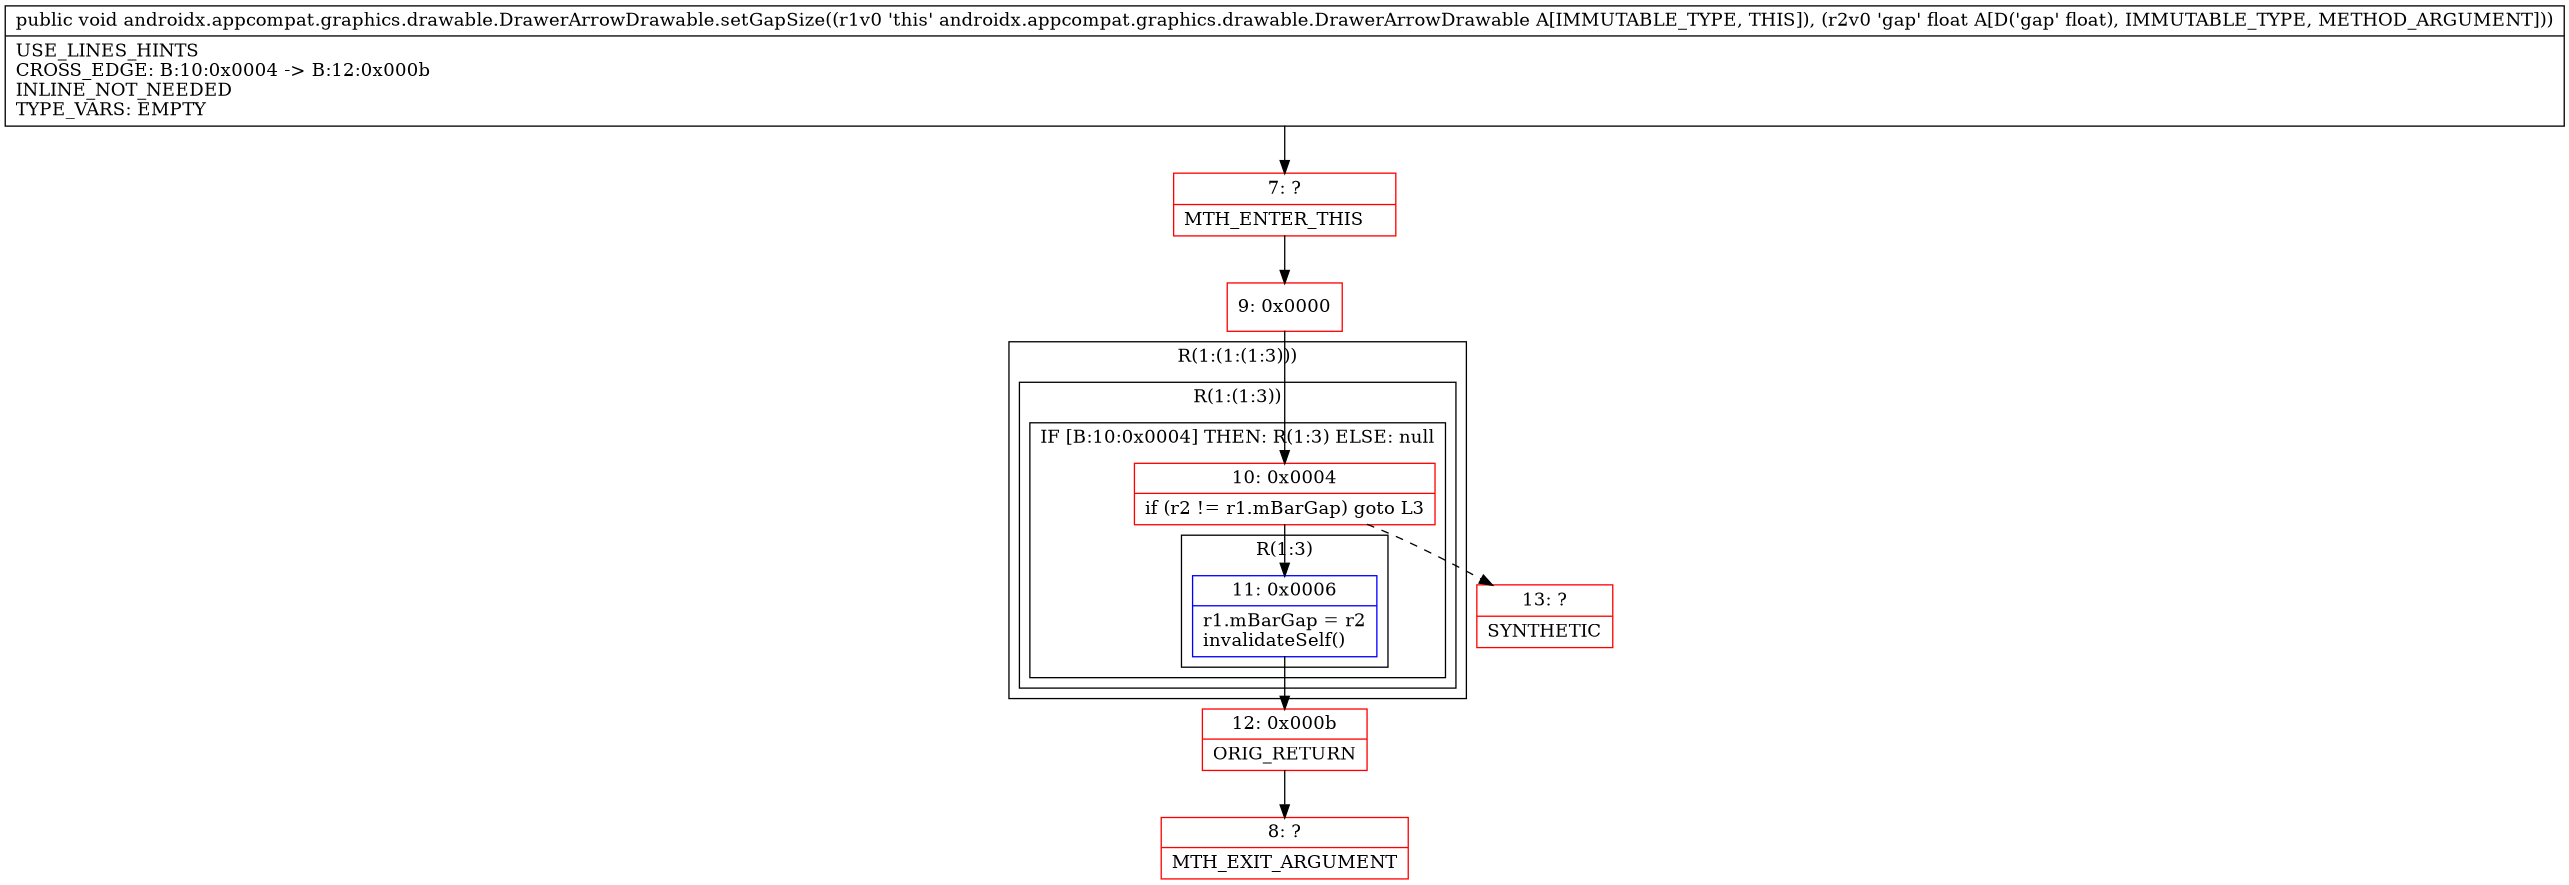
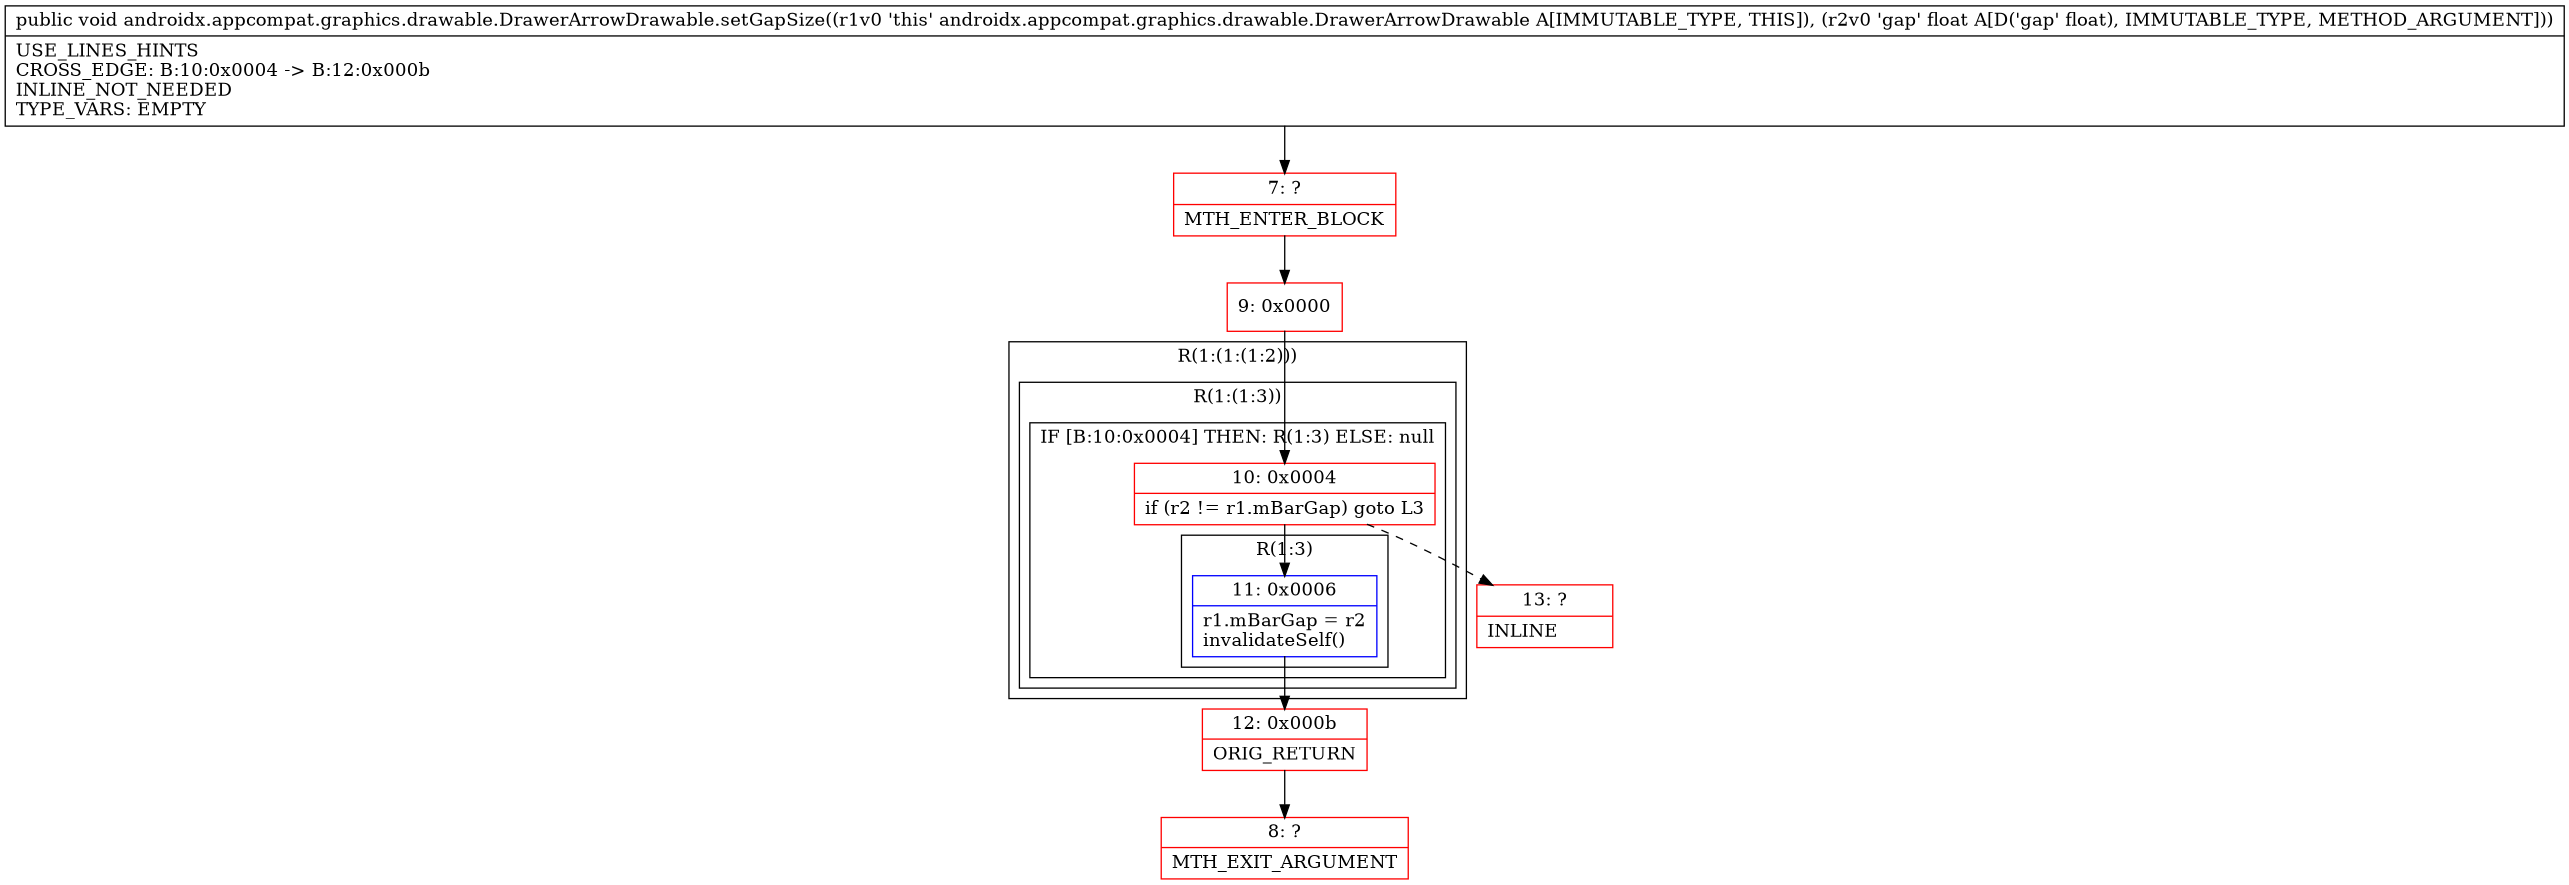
(1274, 220) -> (1285, 220)
(1238, 357) -> (1238, 357)
(1545, 631) -> (1523, 631)
